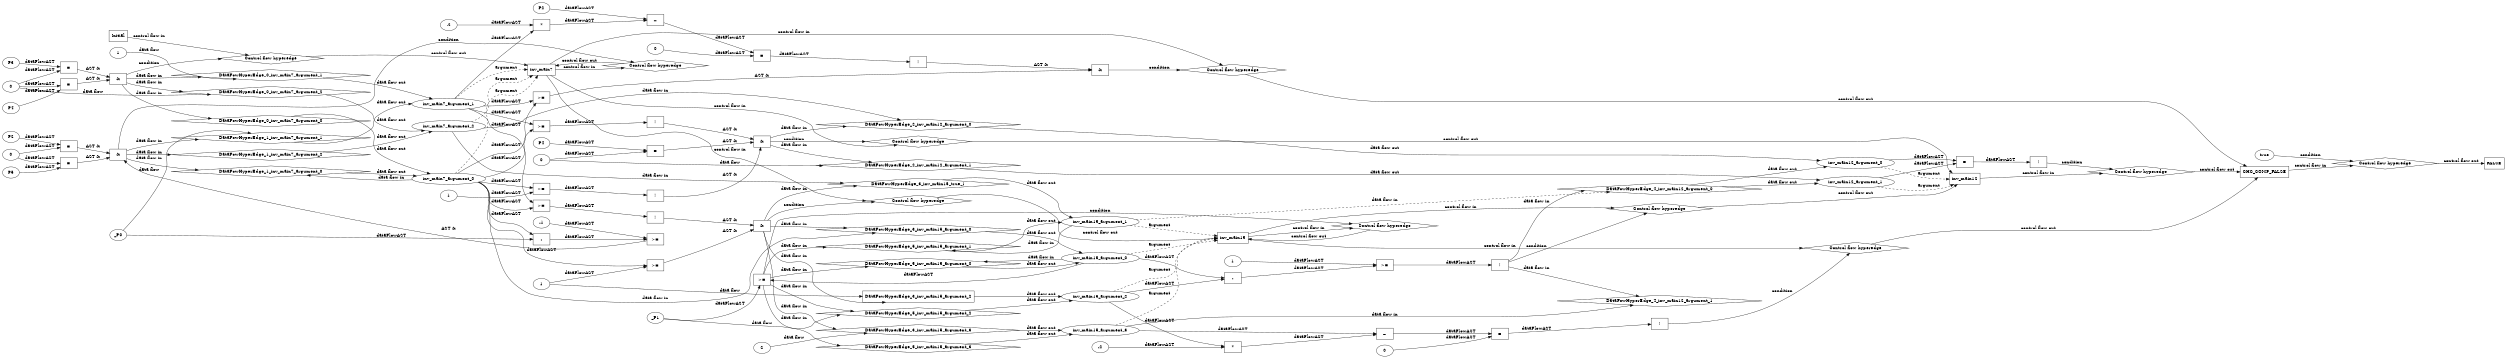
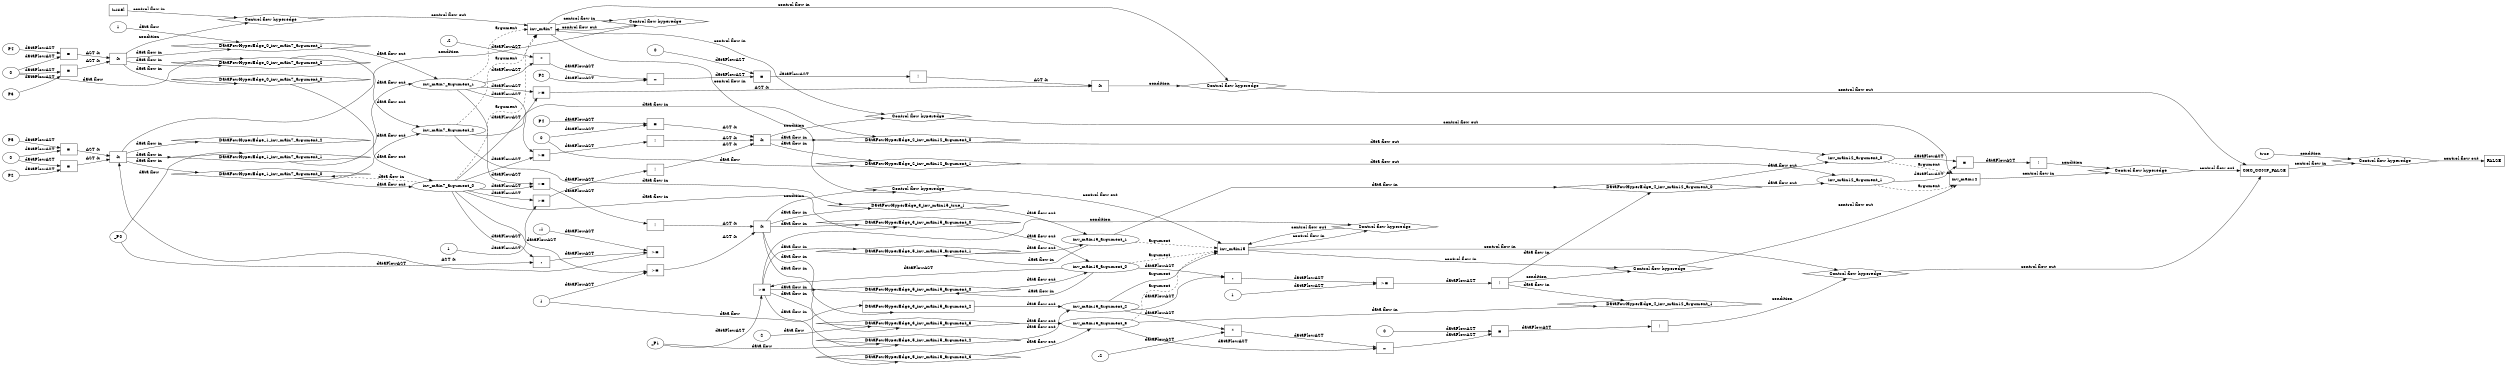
(377, 145) -> (362, 171)
(361, 179) -> (378, 179)
(1372, 206) -> (1329, 187)
(1172, 274) -> (1163, 280)
